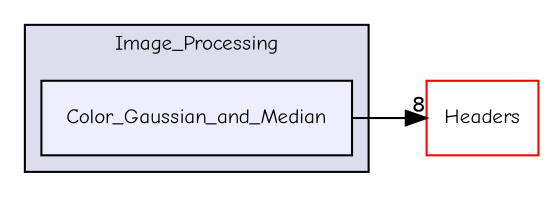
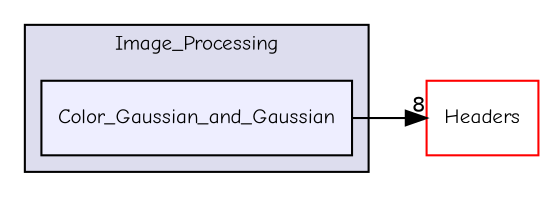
(197, 118) -> (197, 118)
